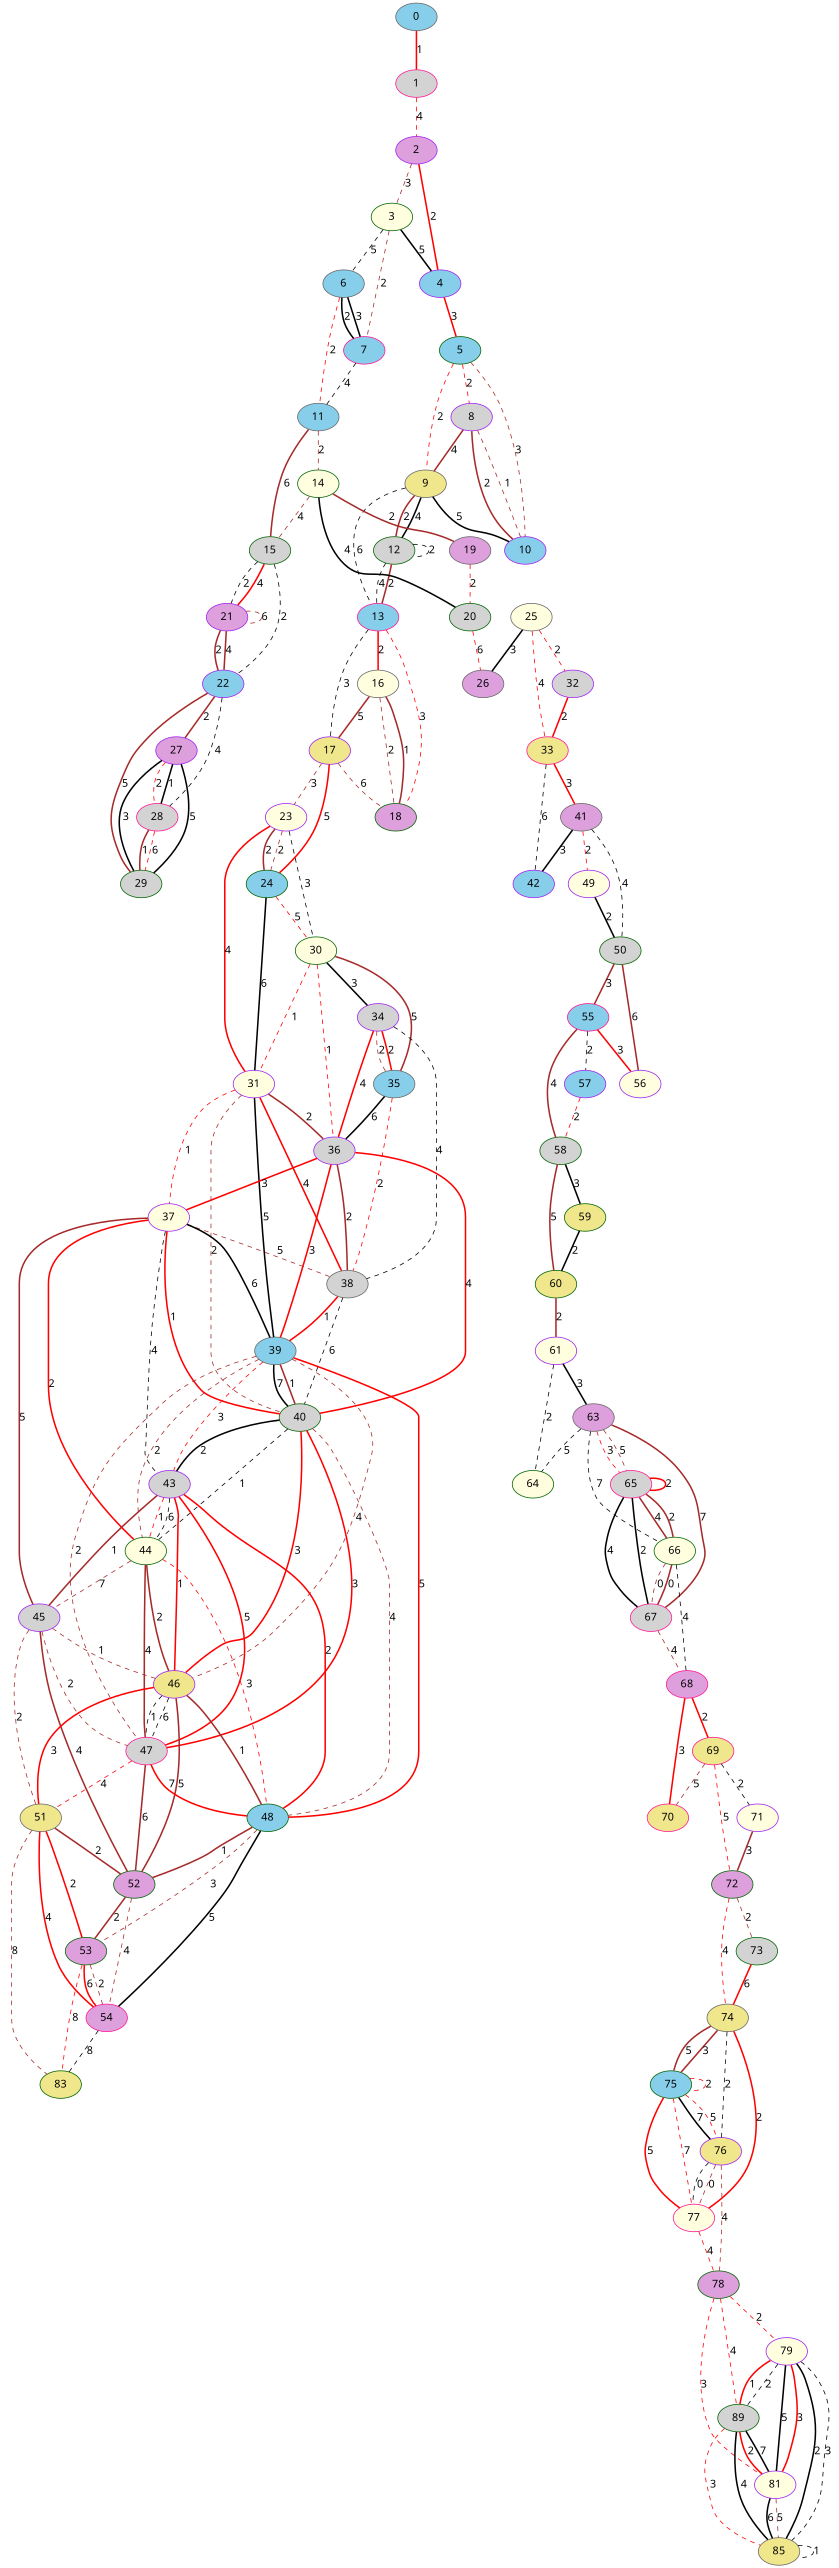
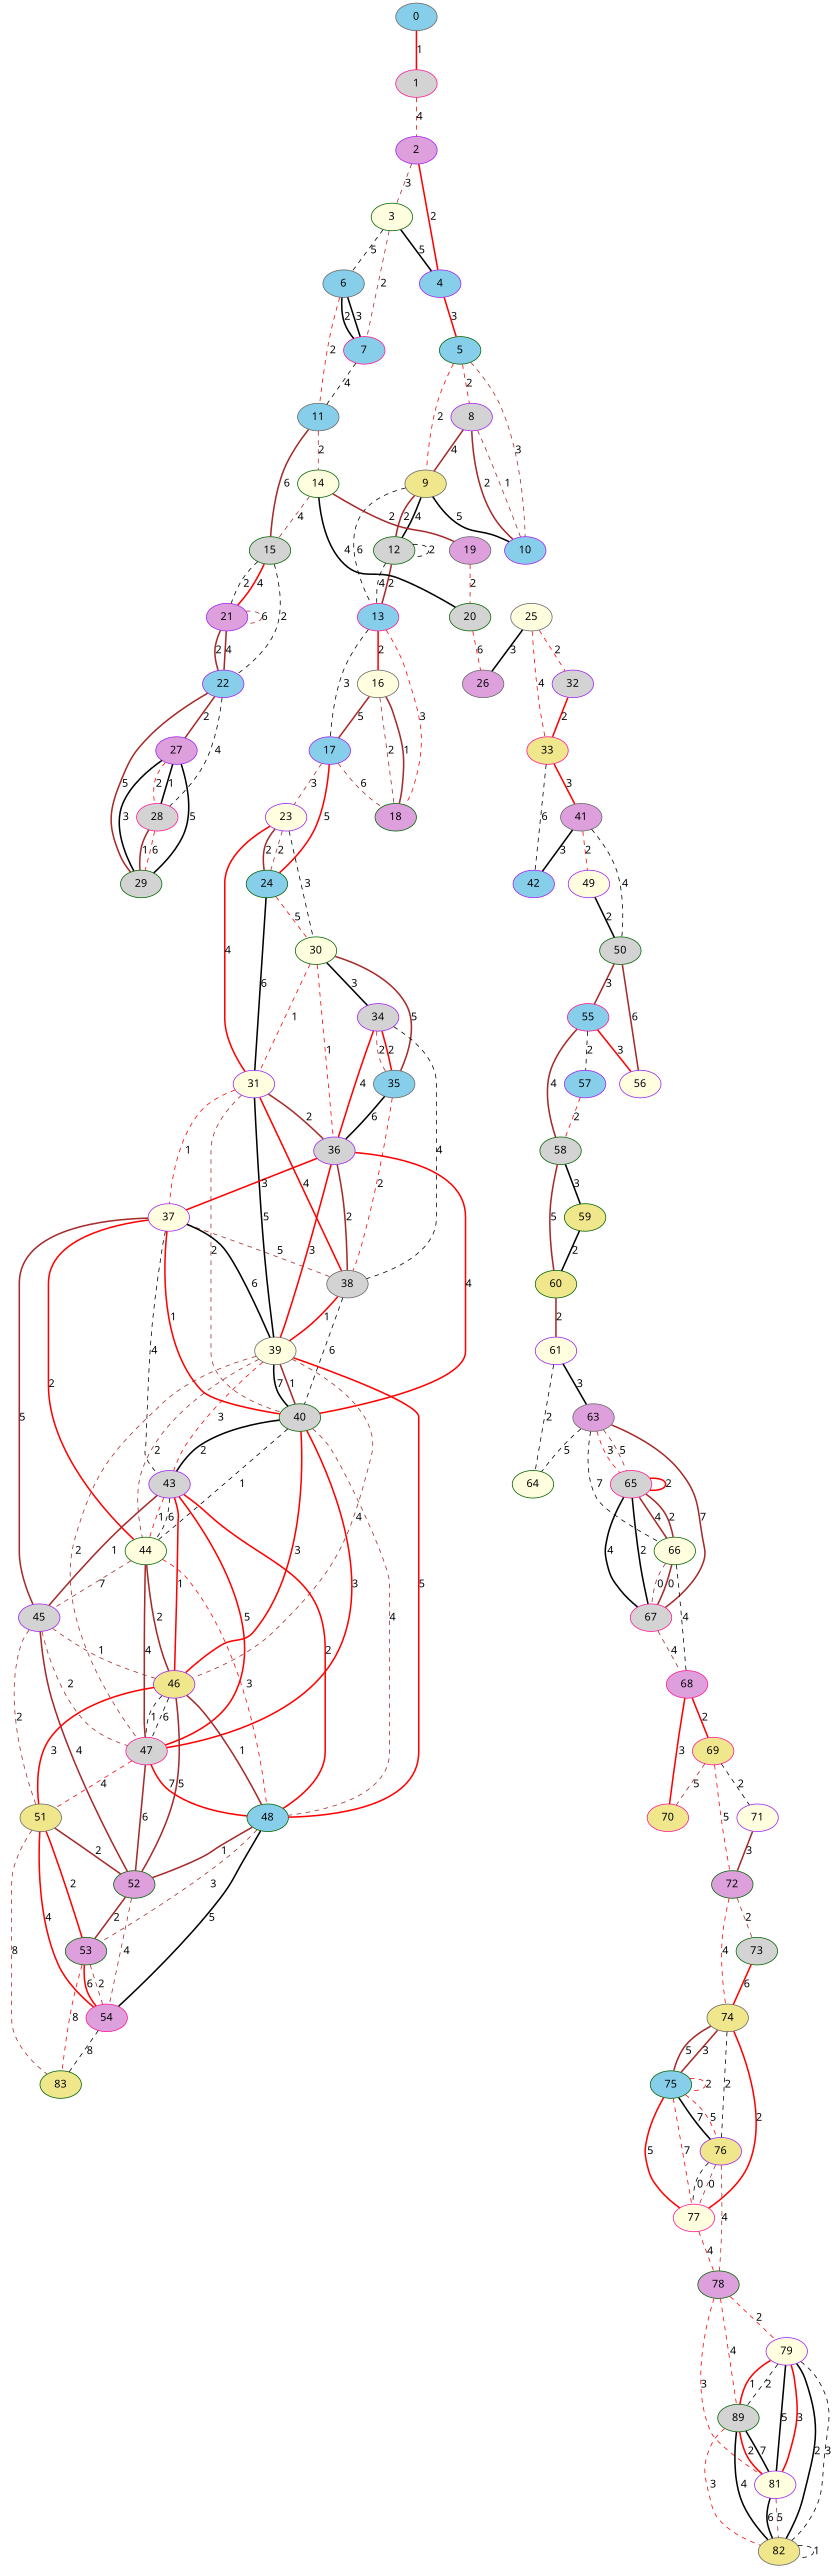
(330, 751) -> (330, 751)
(275, 1351) -> (275, 1351)
(779, 2551) -> (779, 2551)
